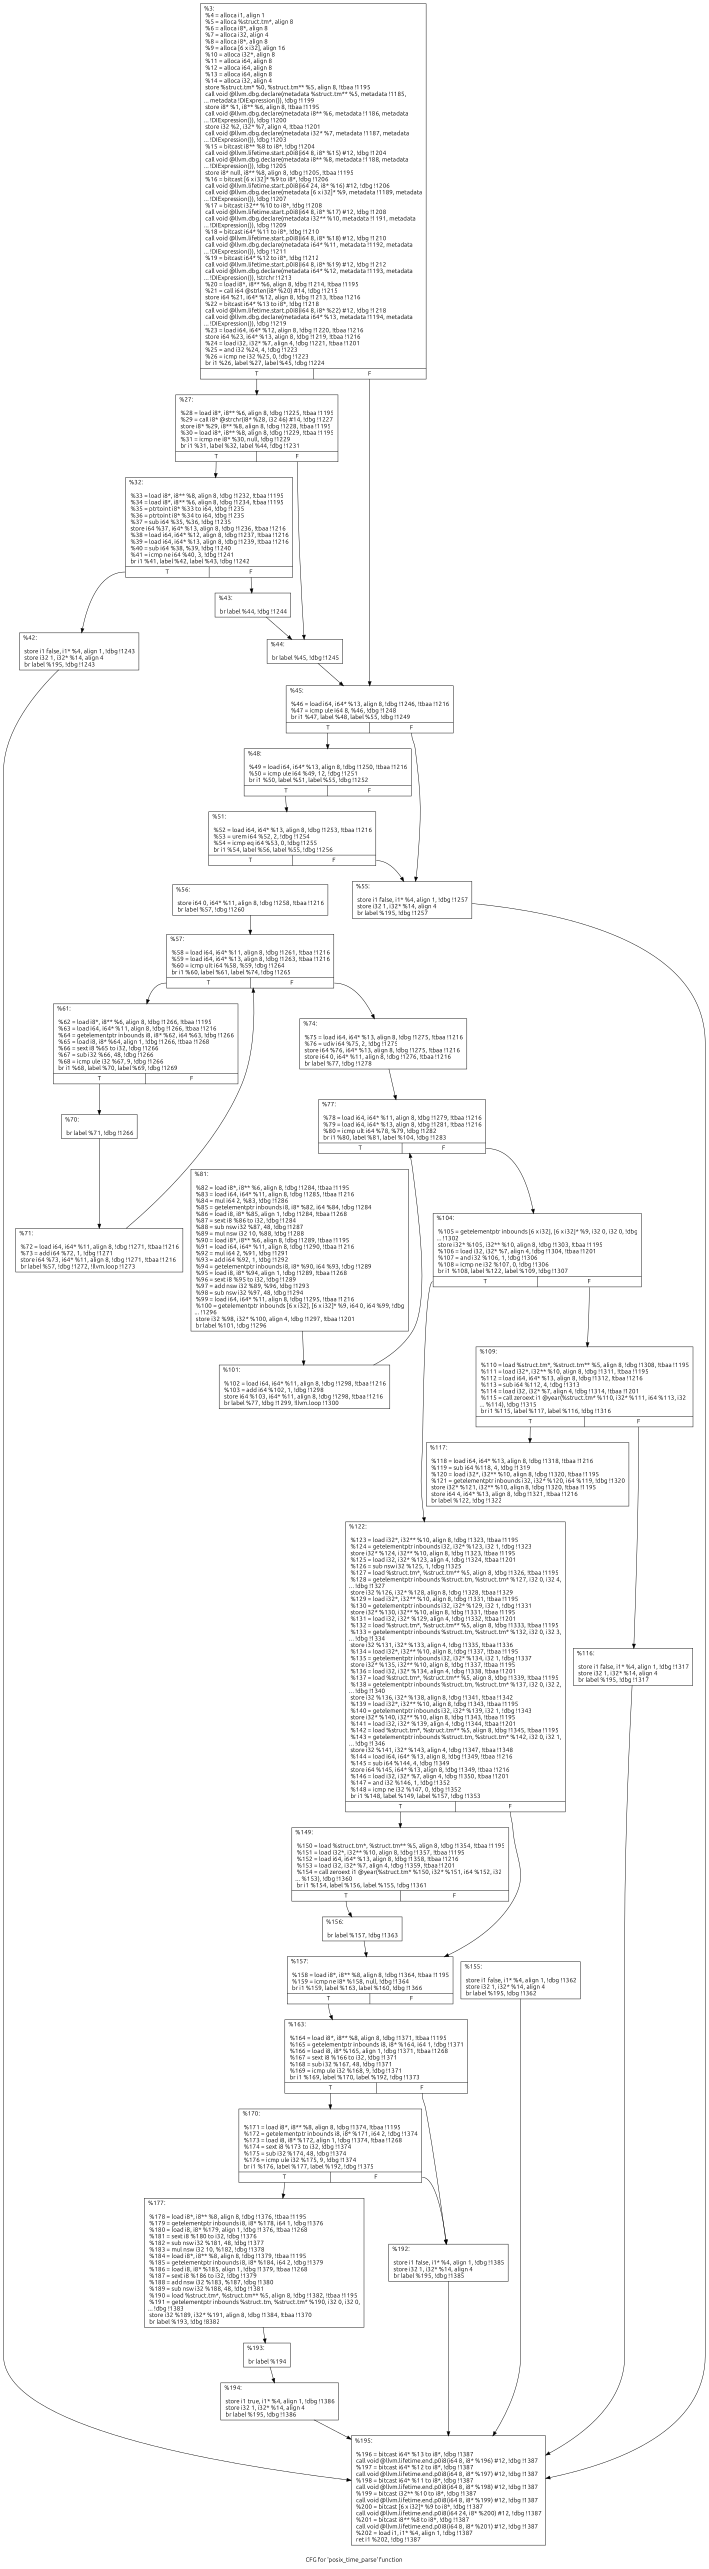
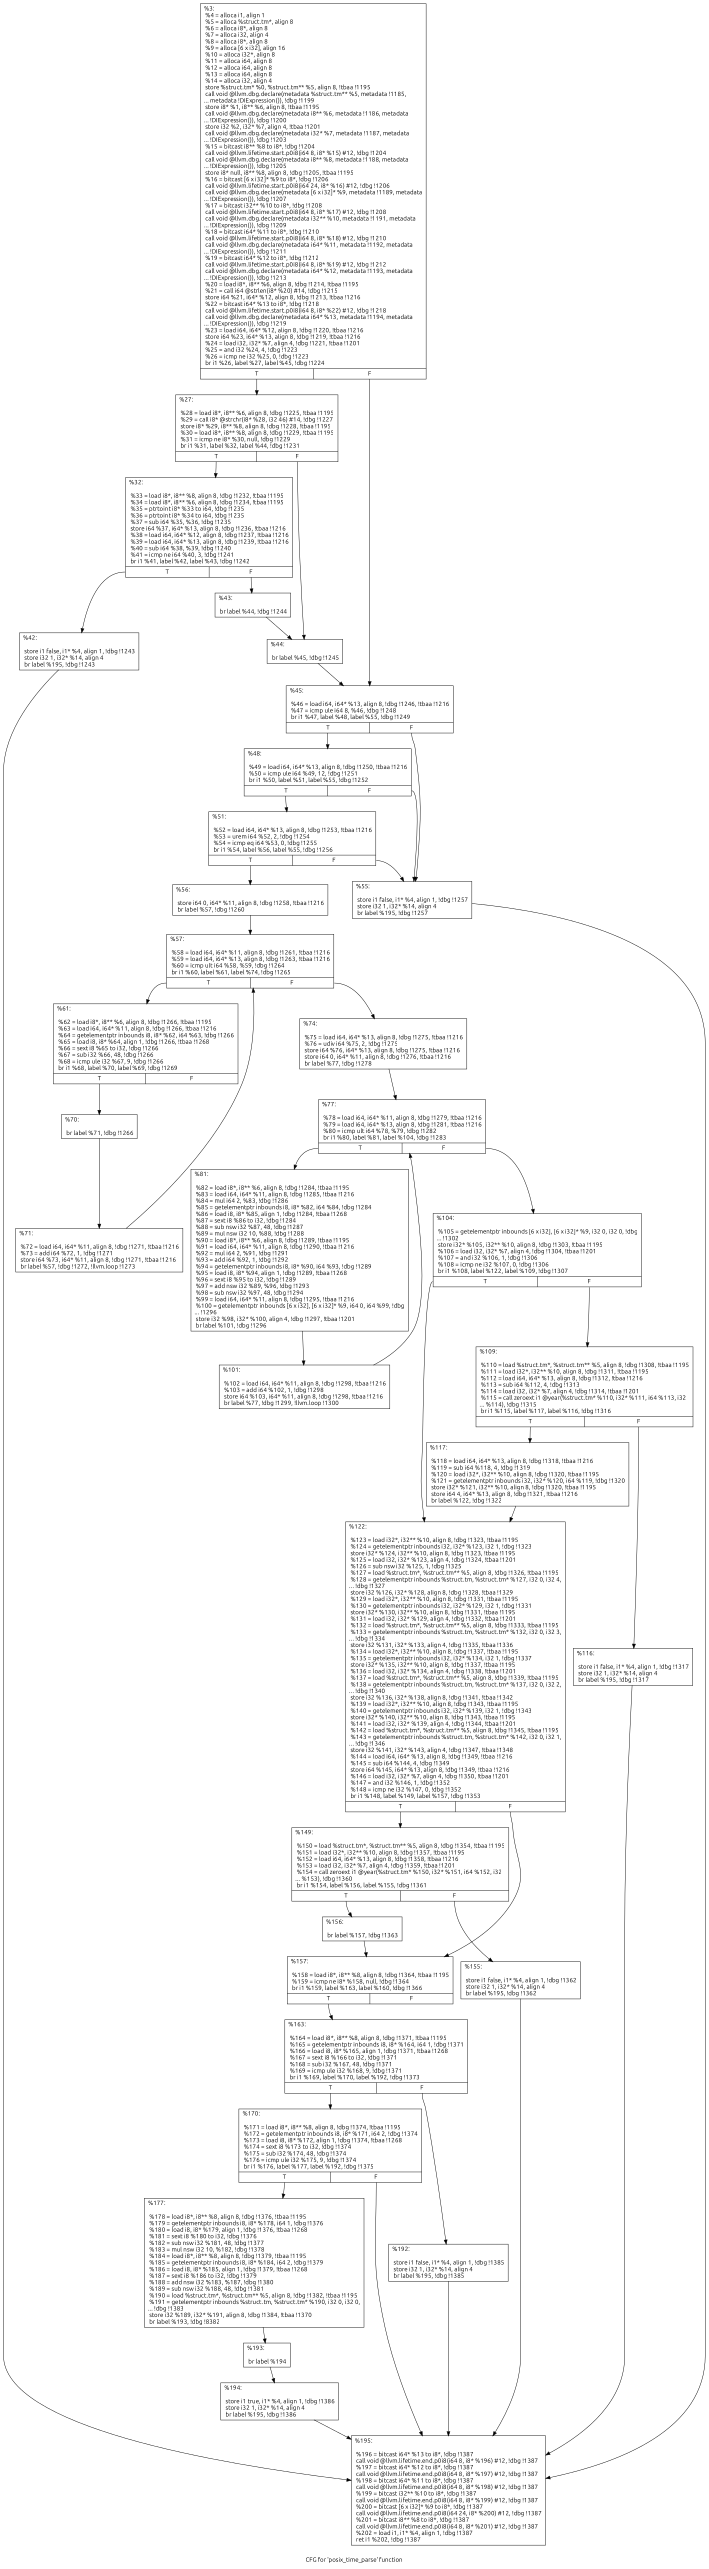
(248, 278) -> (245, 278)
none -> (417, 833)
none -> (250, 873)
none -> (304, 1153)
none -> (514, 1512)
none -> (465, 1934)
(437, 2197) -> (382, 2310)
